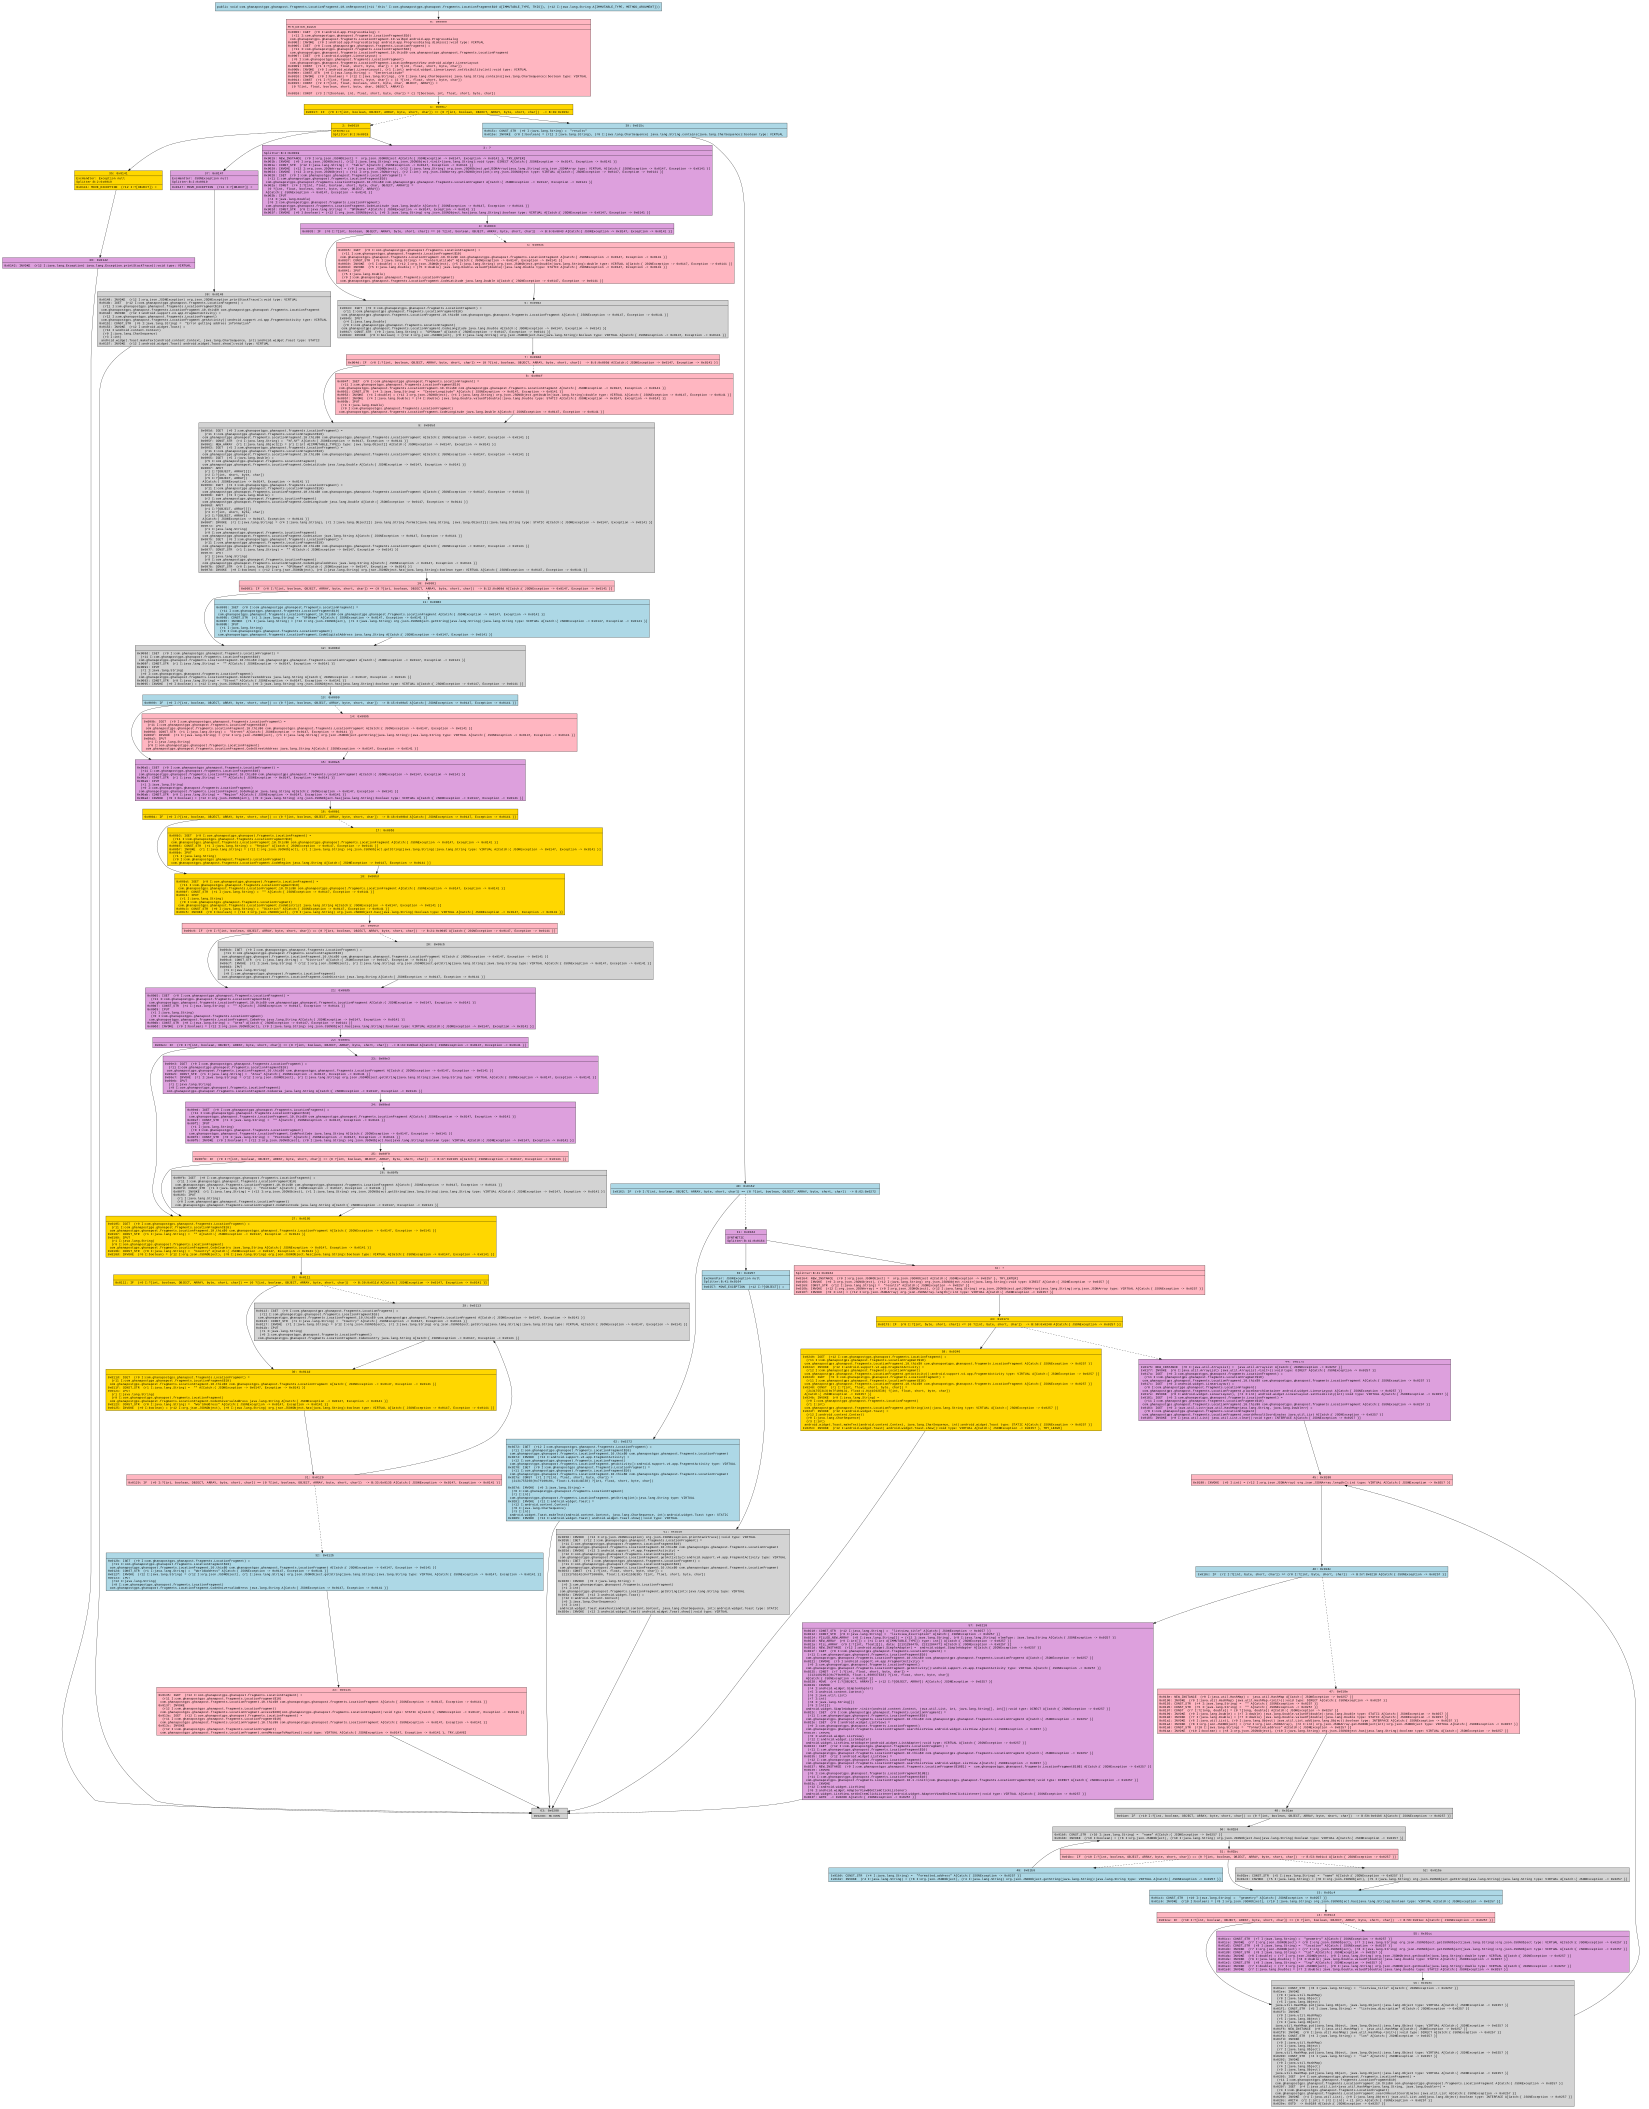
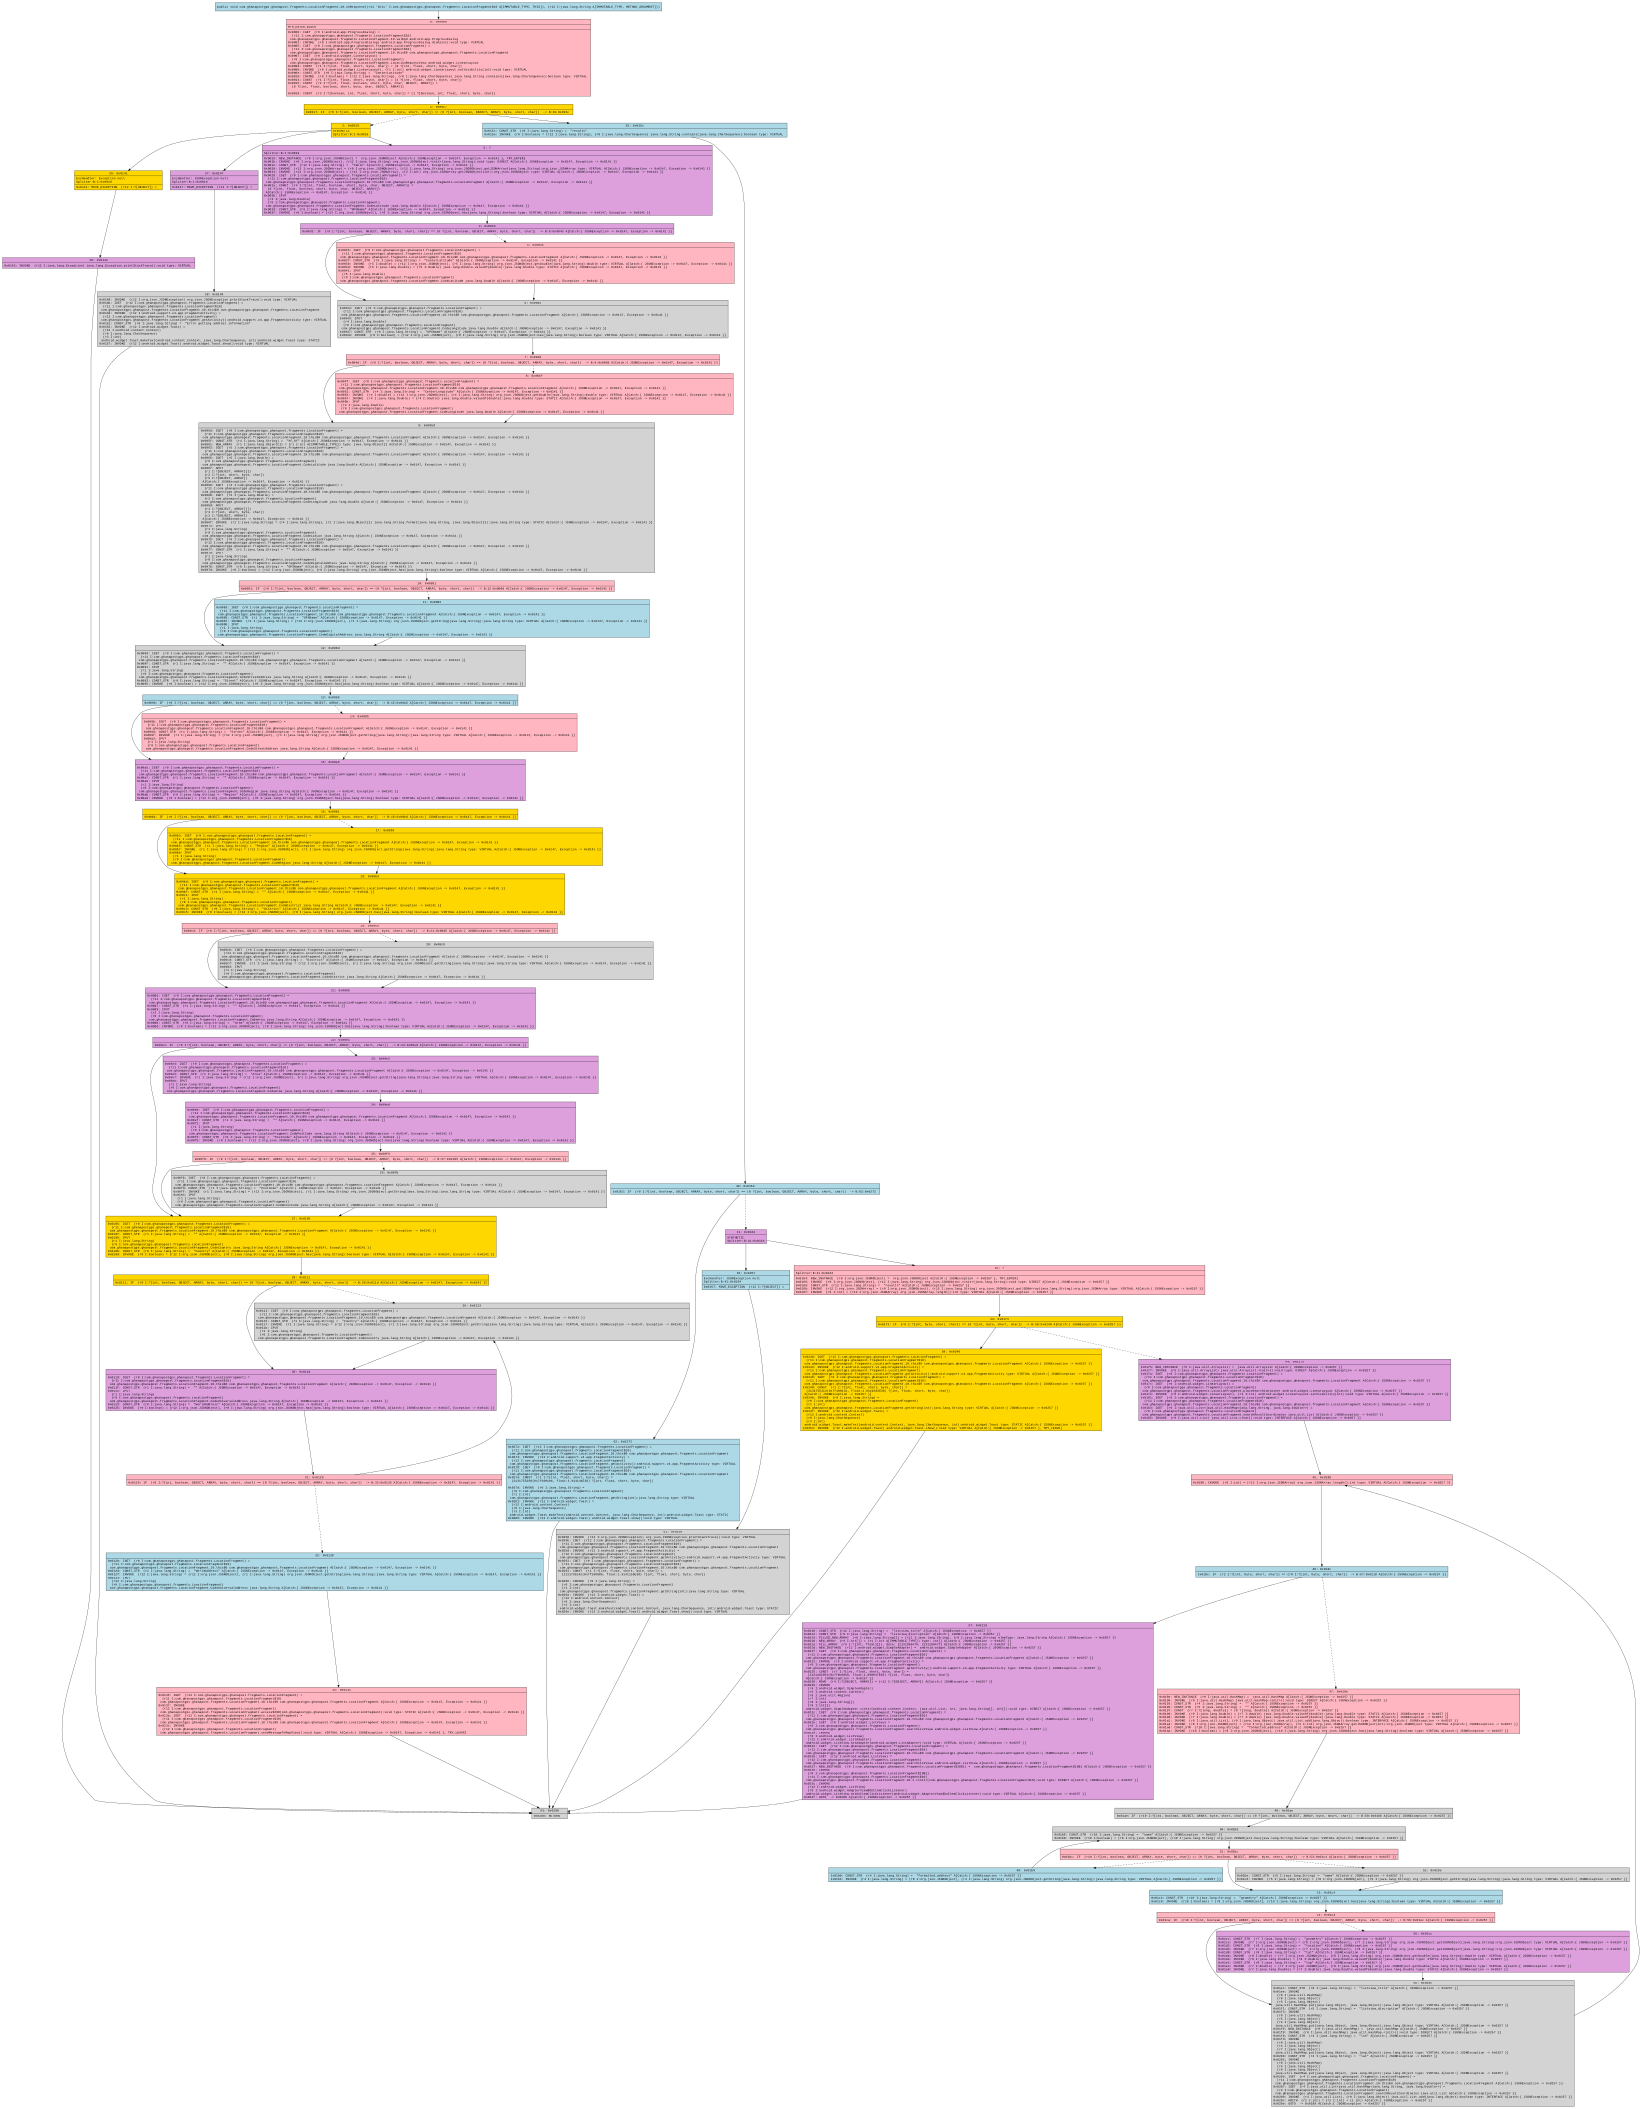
(301, 1390) -> (301, 1390)
(826, 1695) -> (827, 1695)
